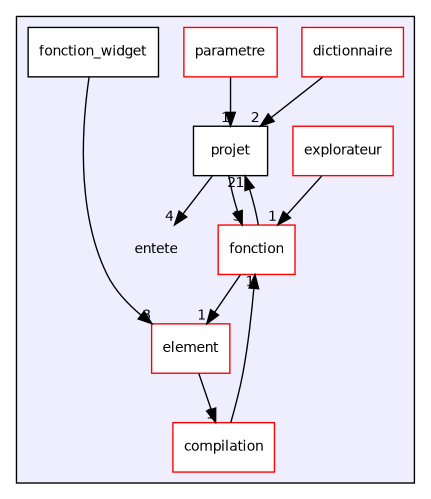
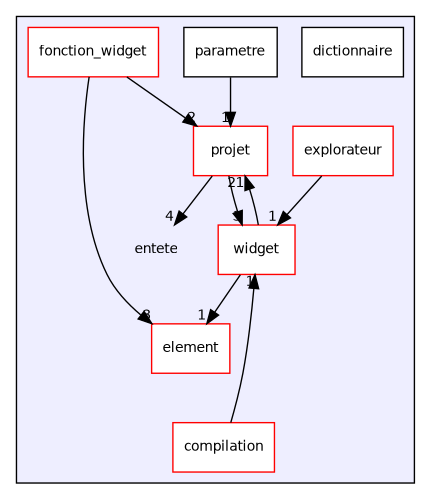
(93, 52) -> (93, 52)
(231, 52) -> (231, 52)
(353, 52) -> (353, 52)
(297, 97) -> (156, 97)
(231, 151) -> (231, 151)
(257, 250) -> (257, 250)
(205, 391) -> none
